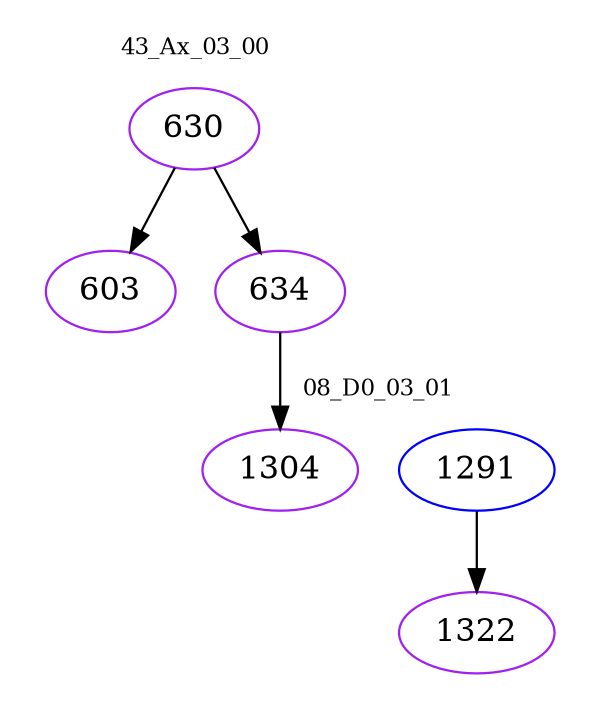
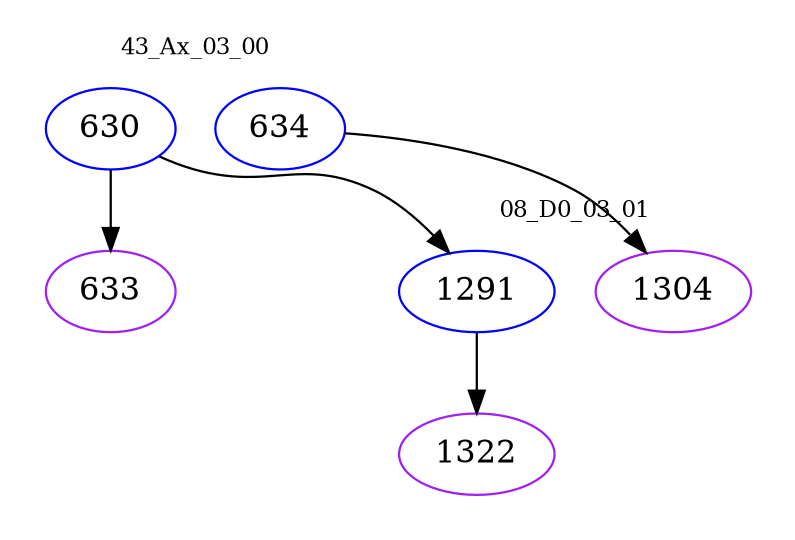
(194, 129) -> (111, 129)
(232, 200) -> (304, 174)
(111, 292) -> (111, 292)
(280, 292) -> (280, 129)
